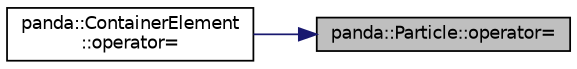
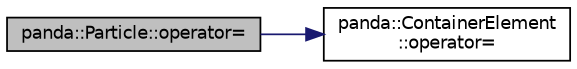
(276, 34) -> (283, 34)
